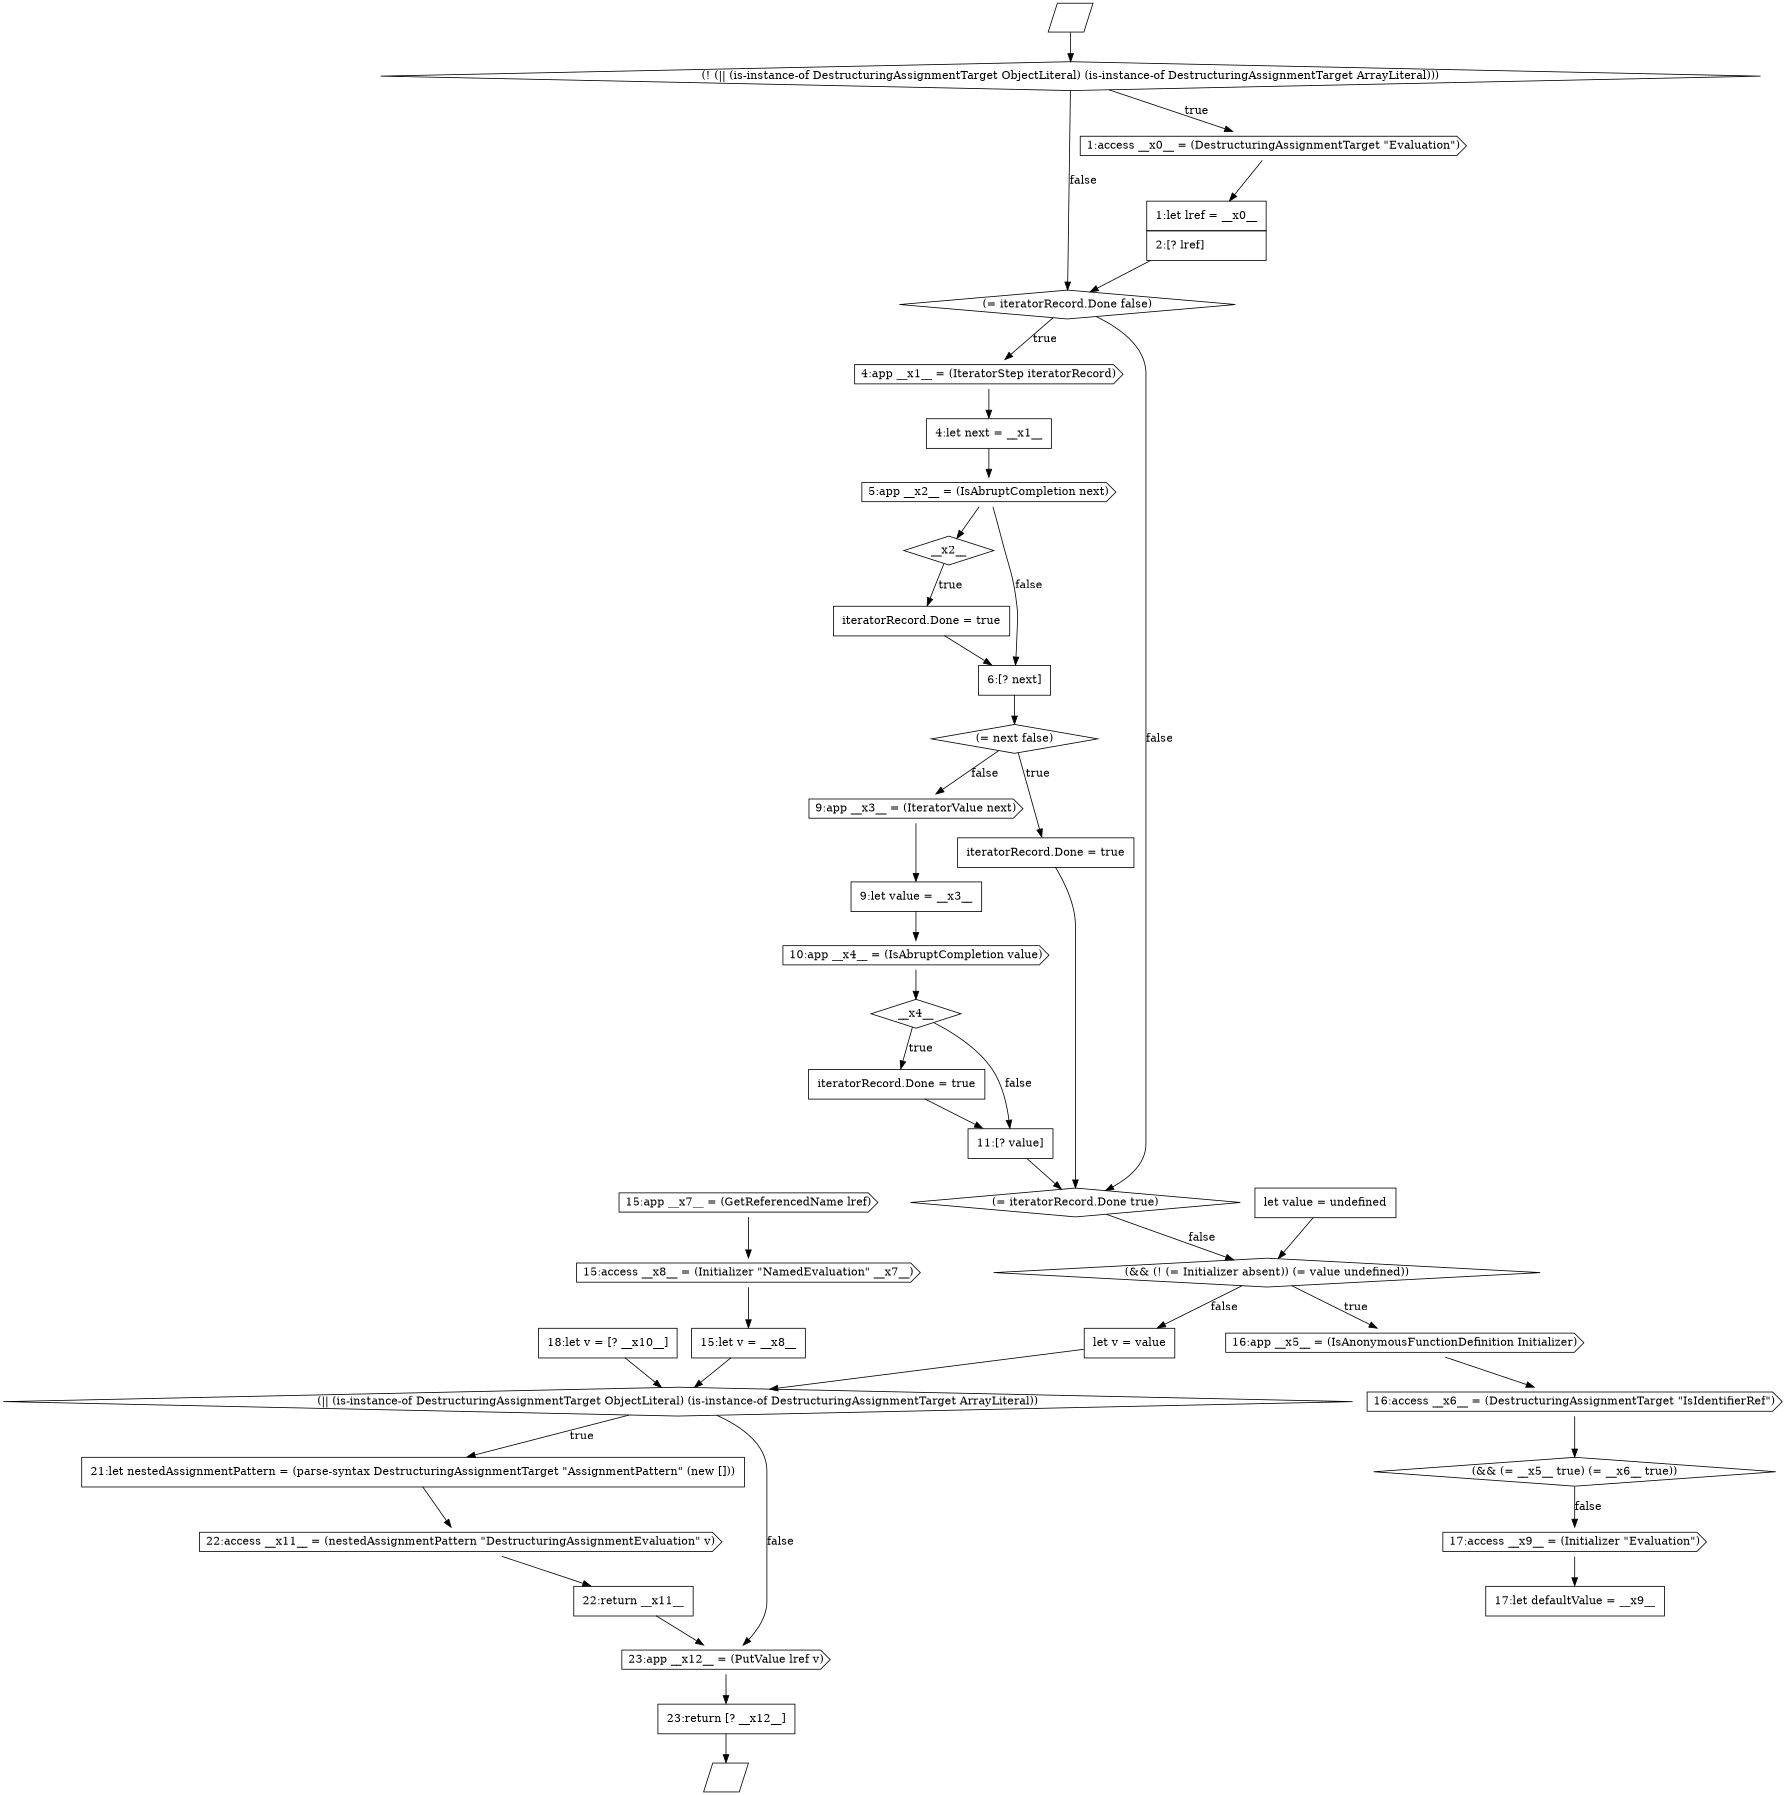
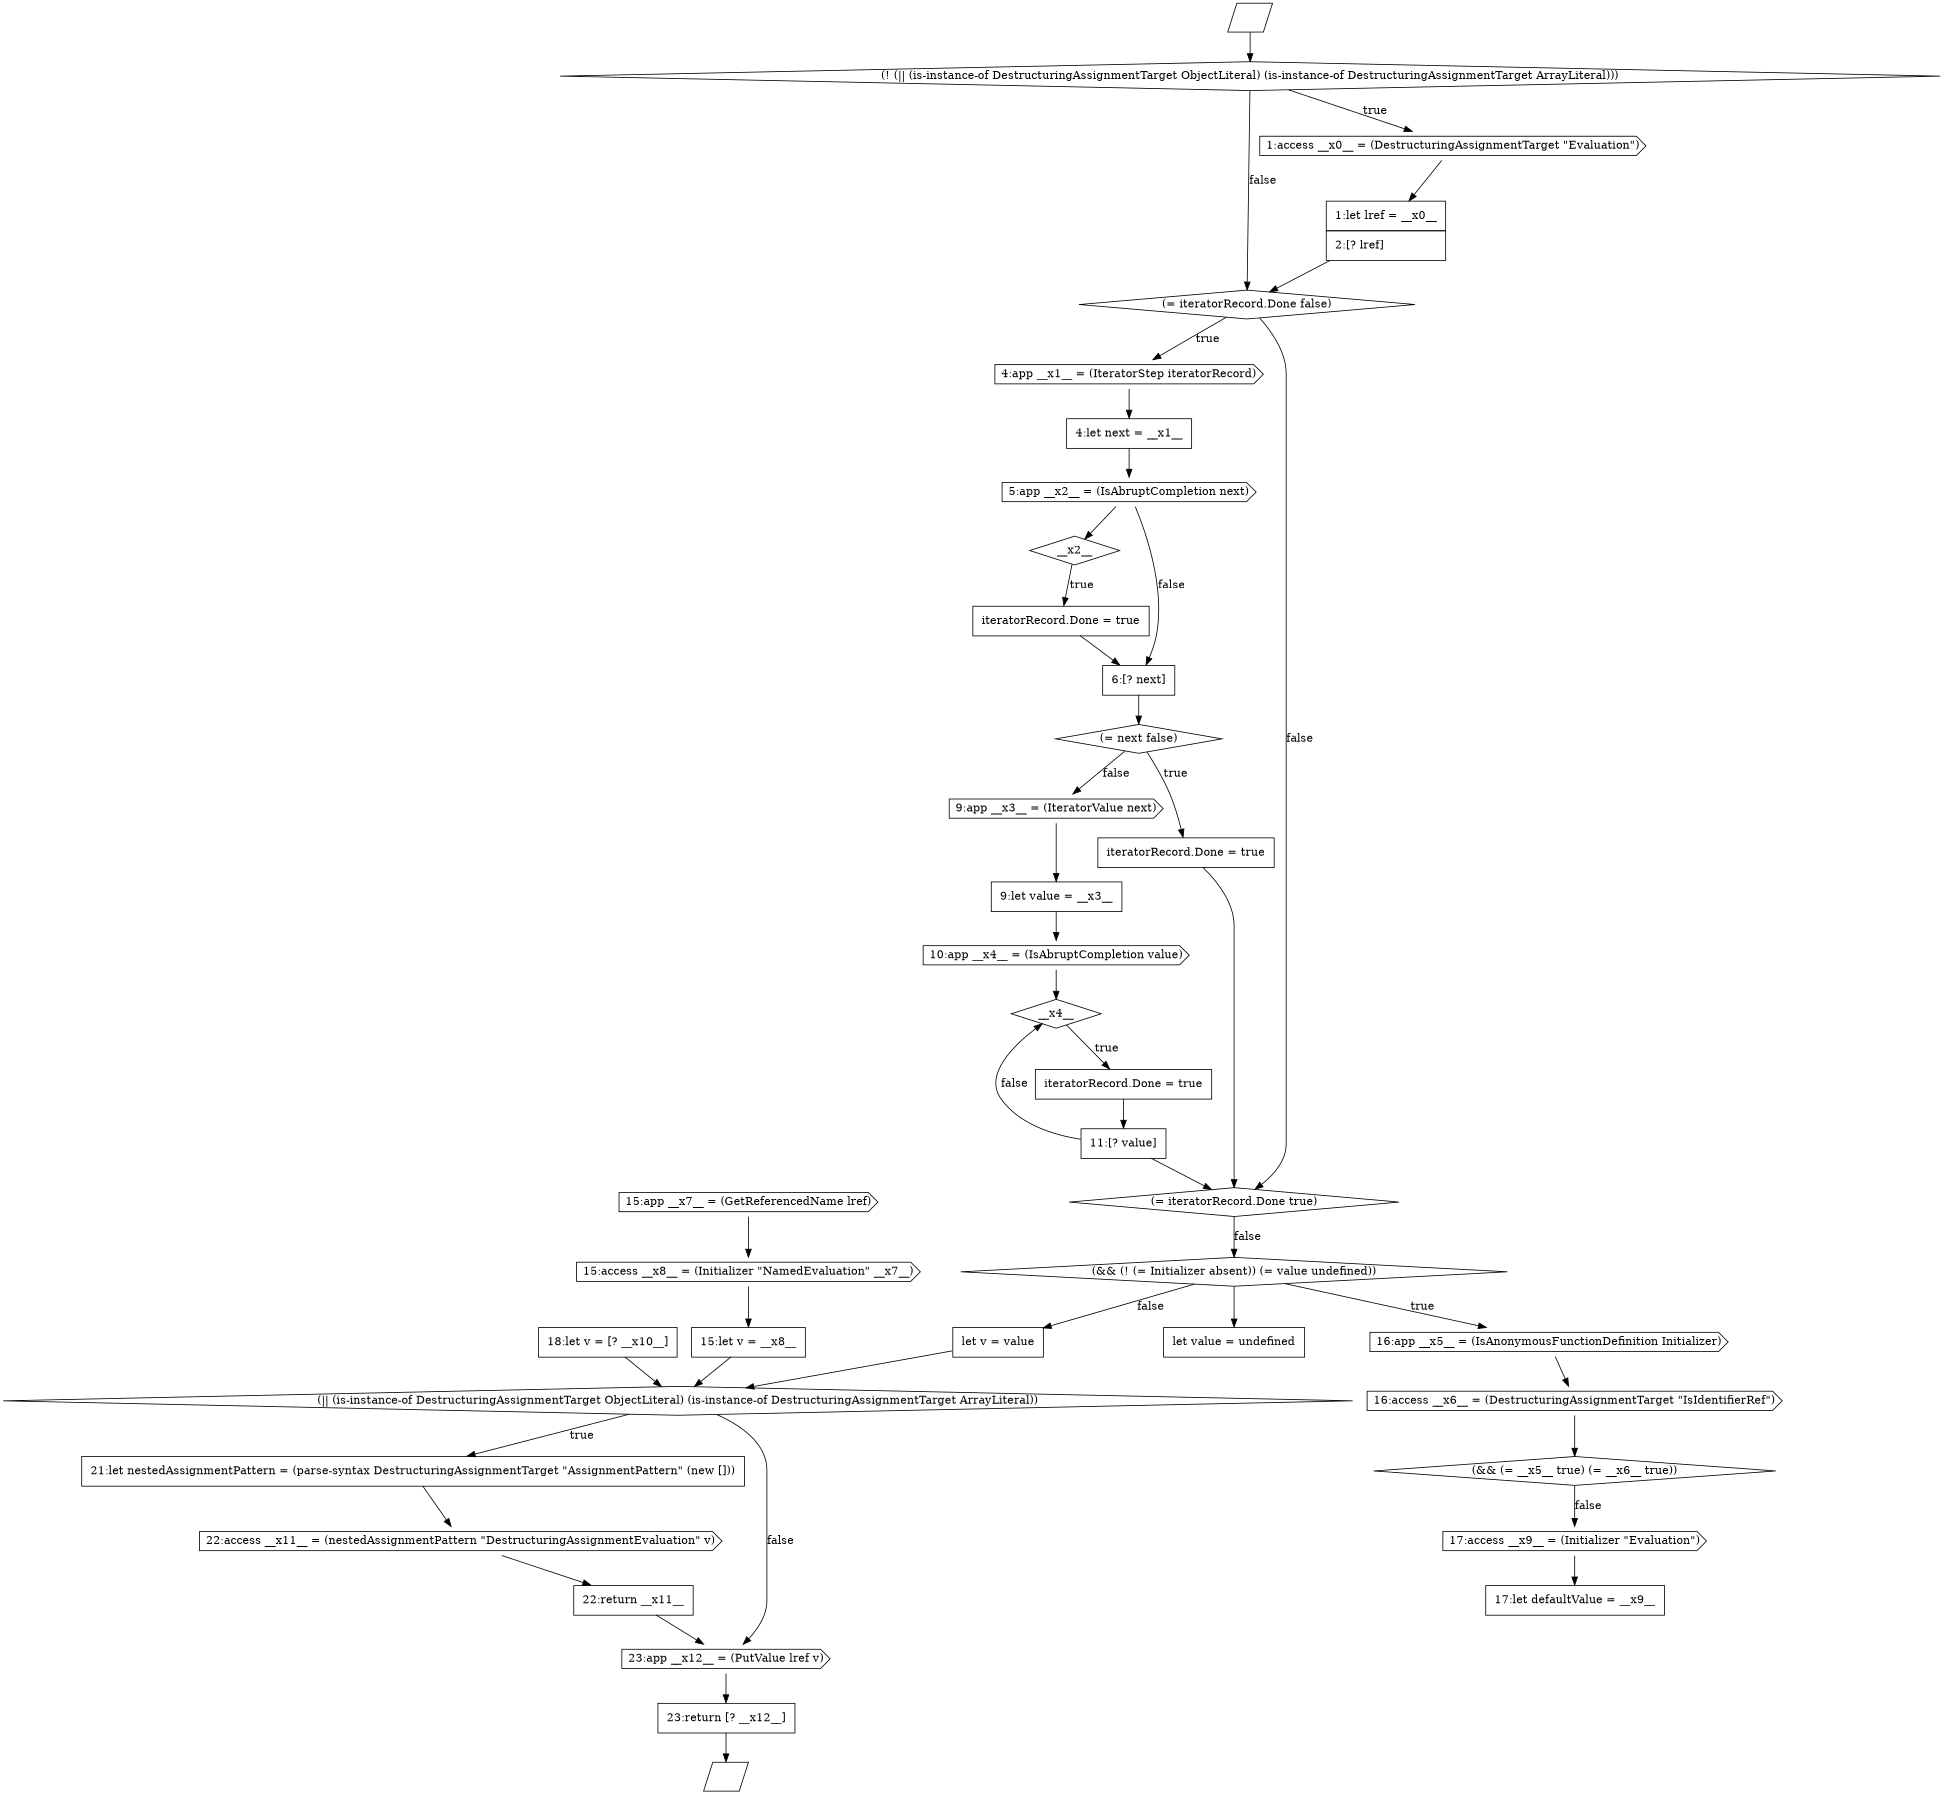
(986, 1061) -> (1003, 1101)
(1298, 1235) -> (1234, 1303)
